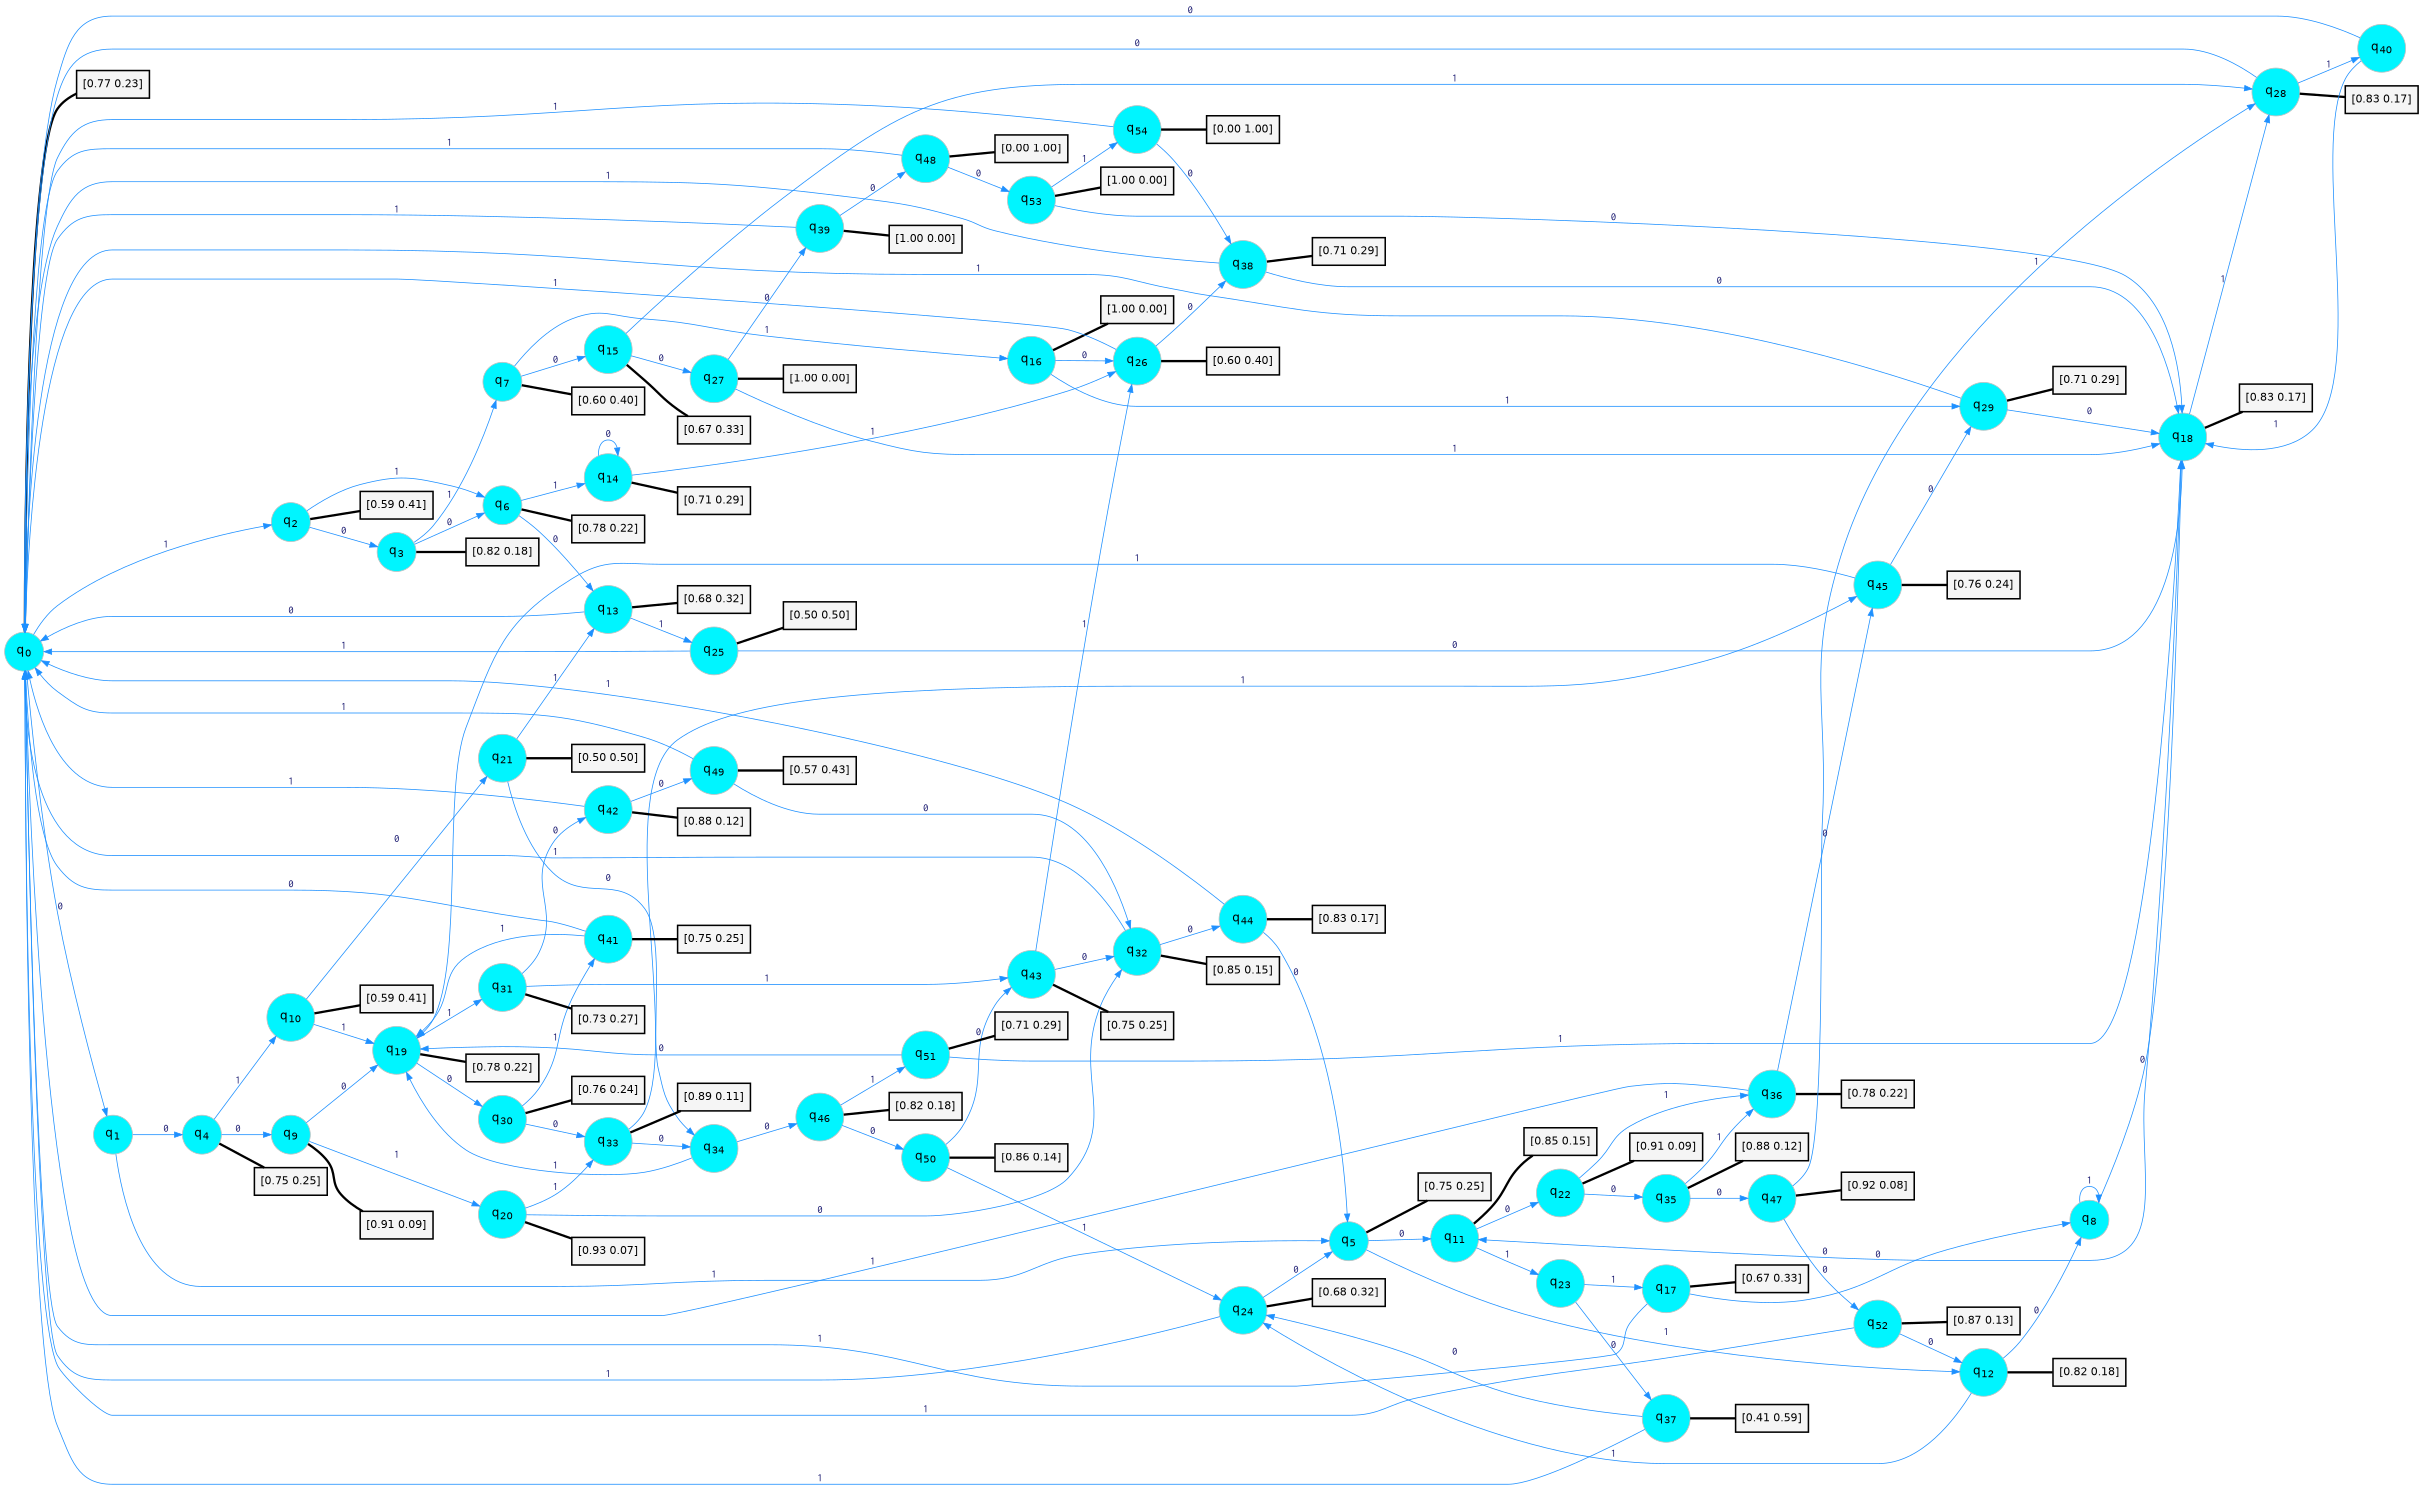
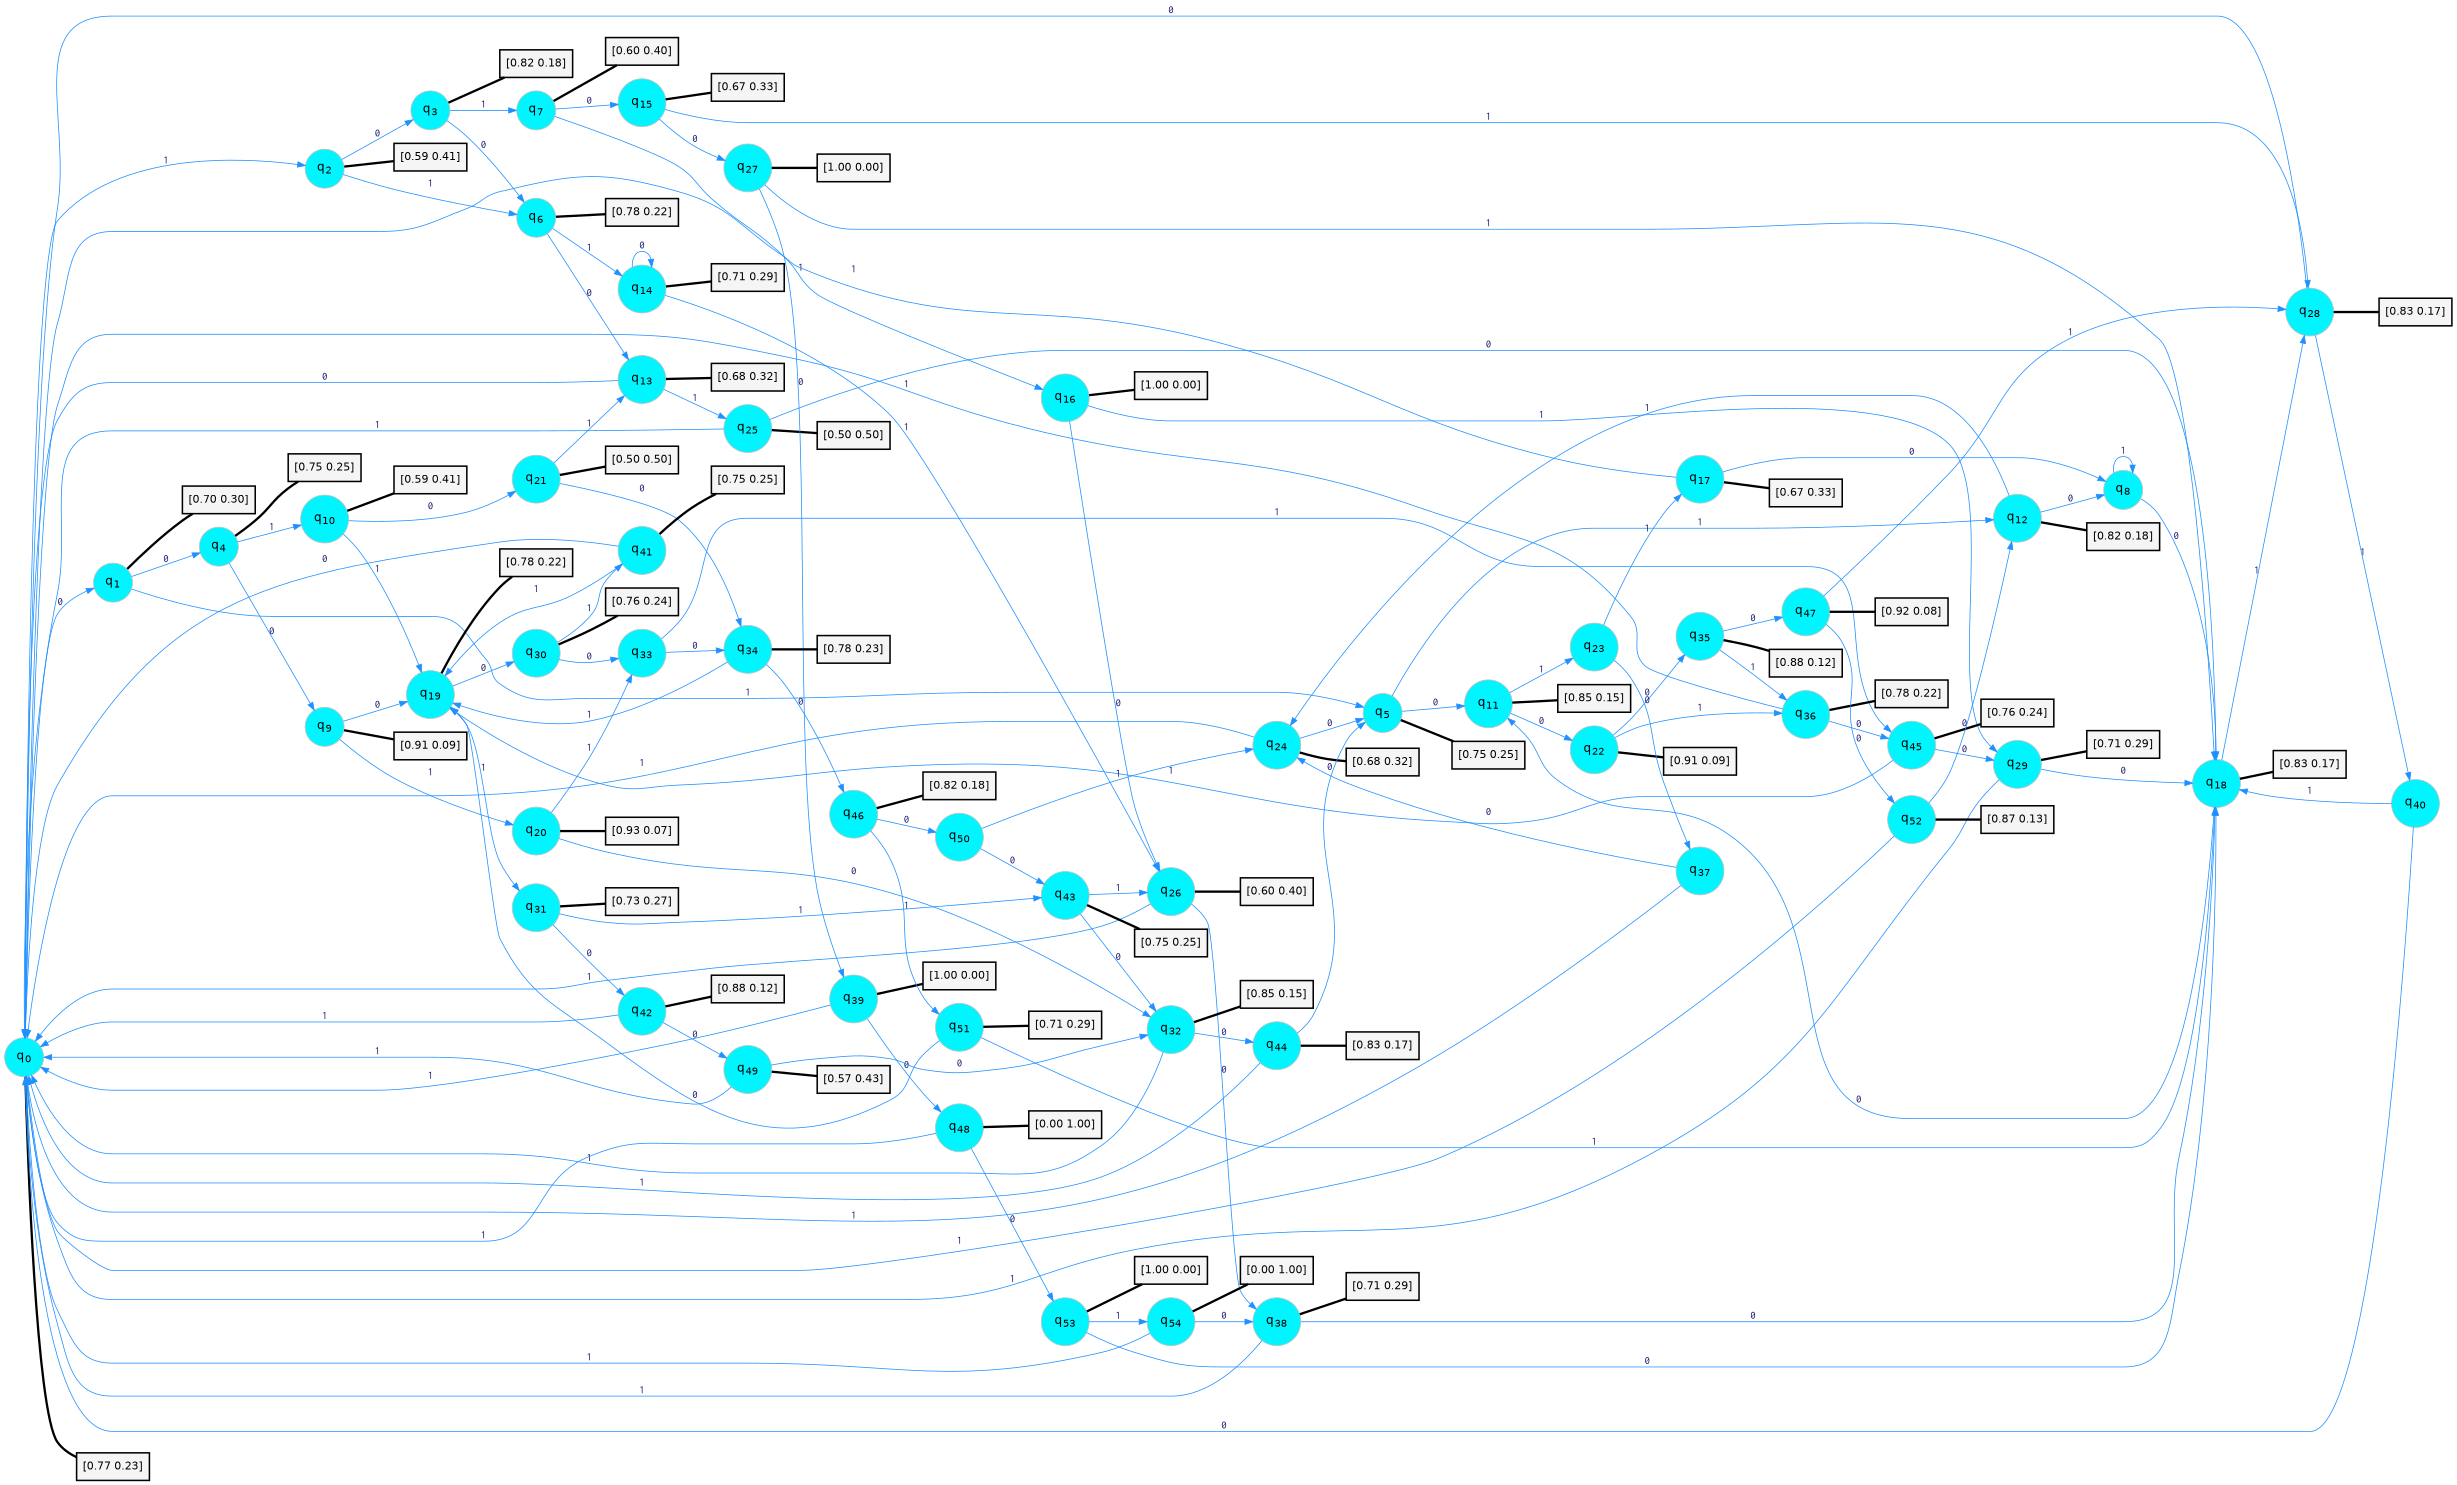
none -> (219, 500)
none -> (854, 649)
(714, 1097) -> none
(1031, 1158) -> none
(1772, 1418) -> none
